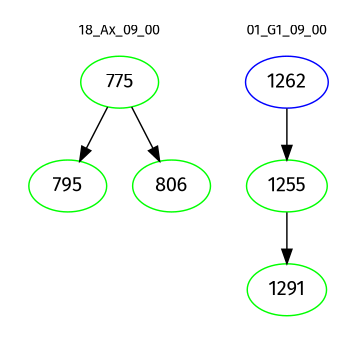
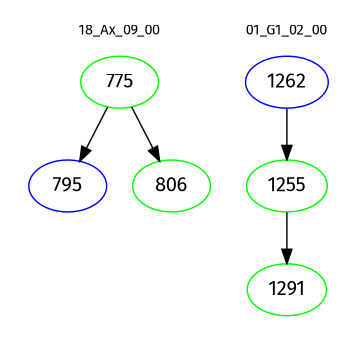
(287, 31) -> (287, 31)
(68, 186) -> (68, 186)
